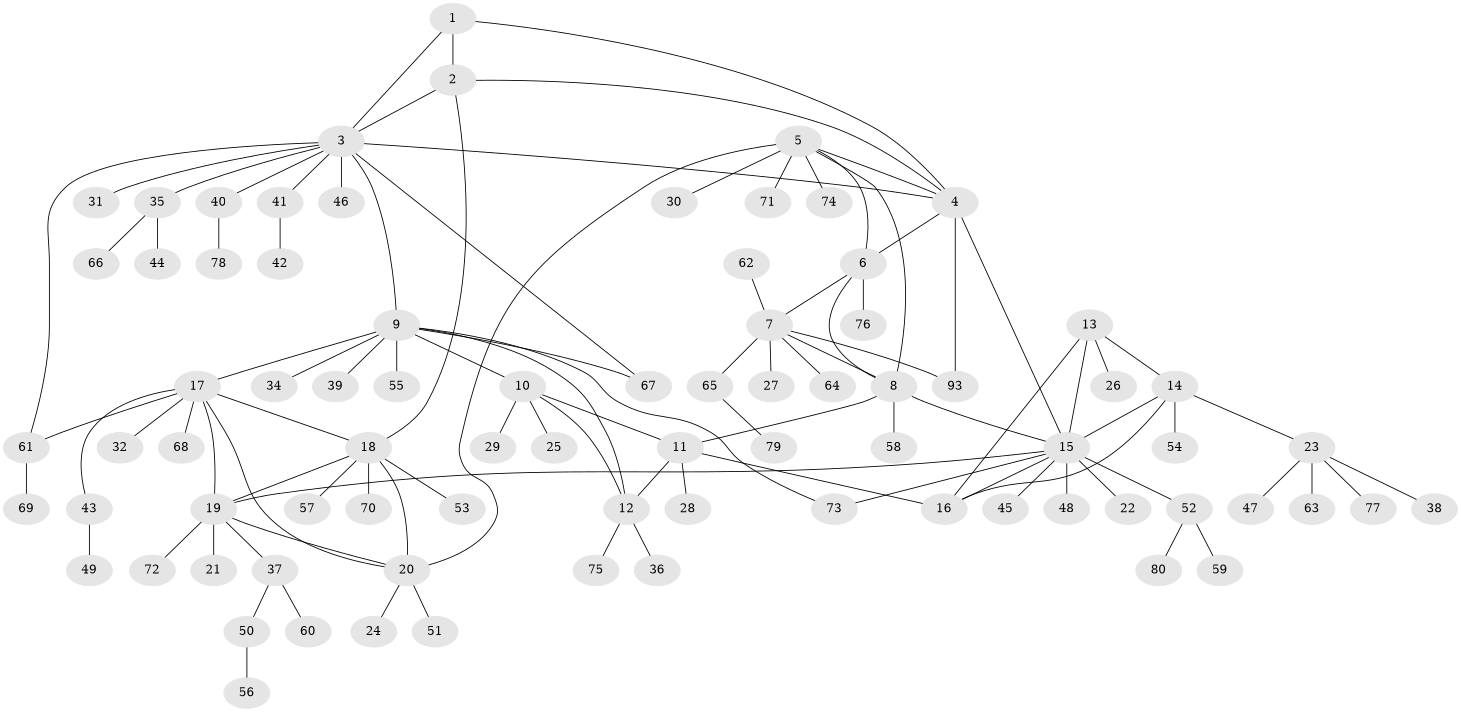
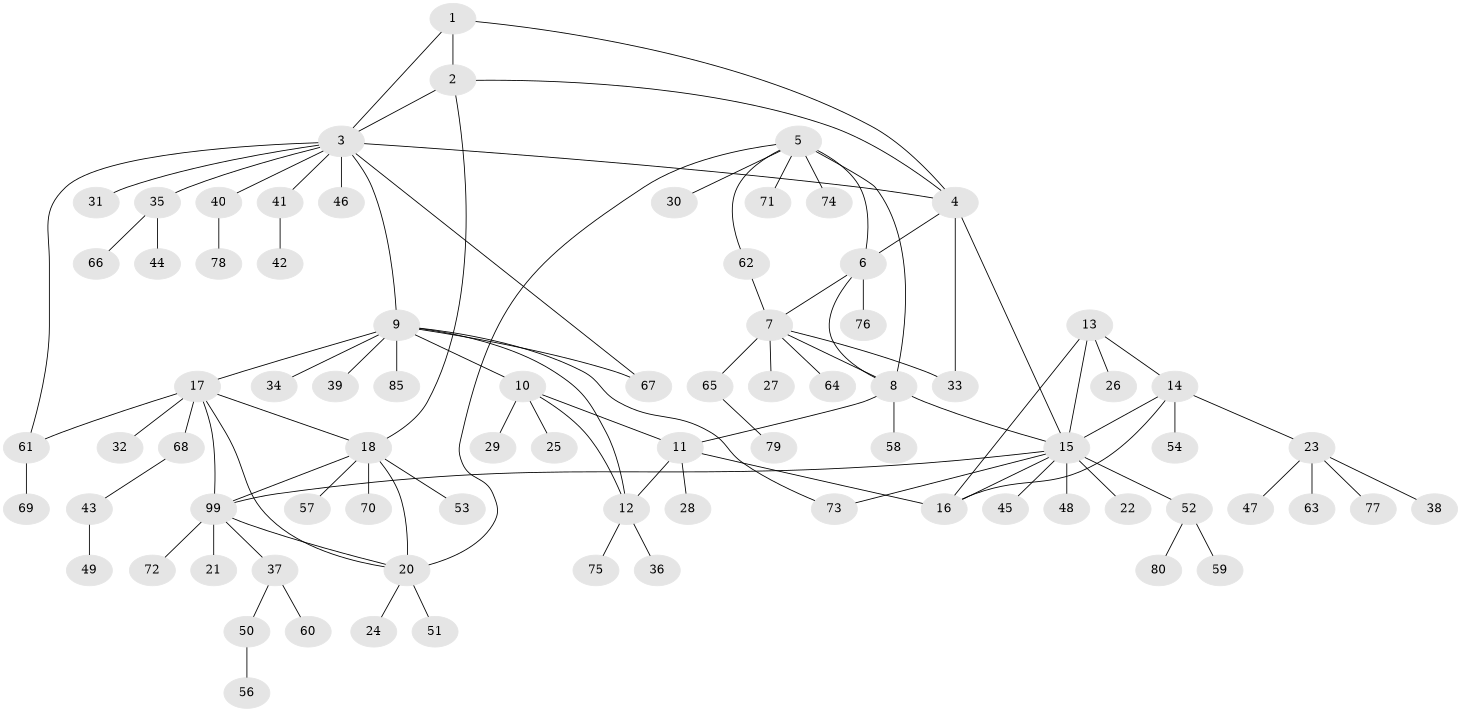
(878, 171) -> (736, 190)
(397, 387) -> (397, 387)
(955, 387) -> (955, 387)
(93, 428) -> (135, 479)
(214, 509) -> (214, 509)
